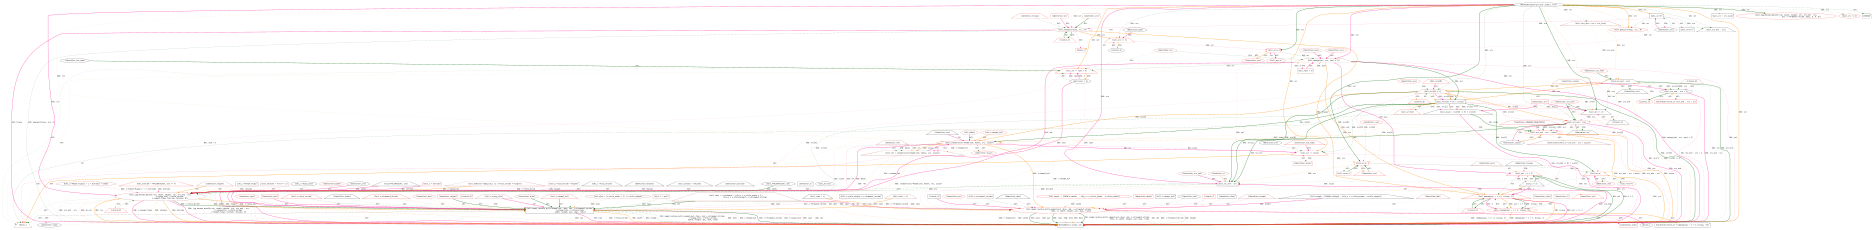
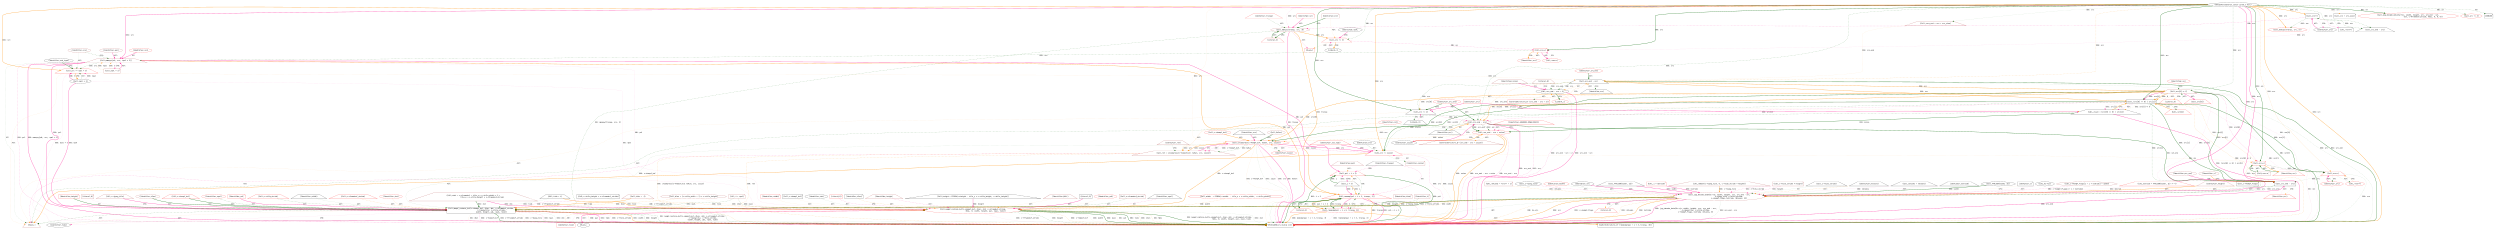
(1413, 67) -> (2161, 34)
(1435, 86) -> (2189, 96)
(1346, 96) -> (1764, 96)
